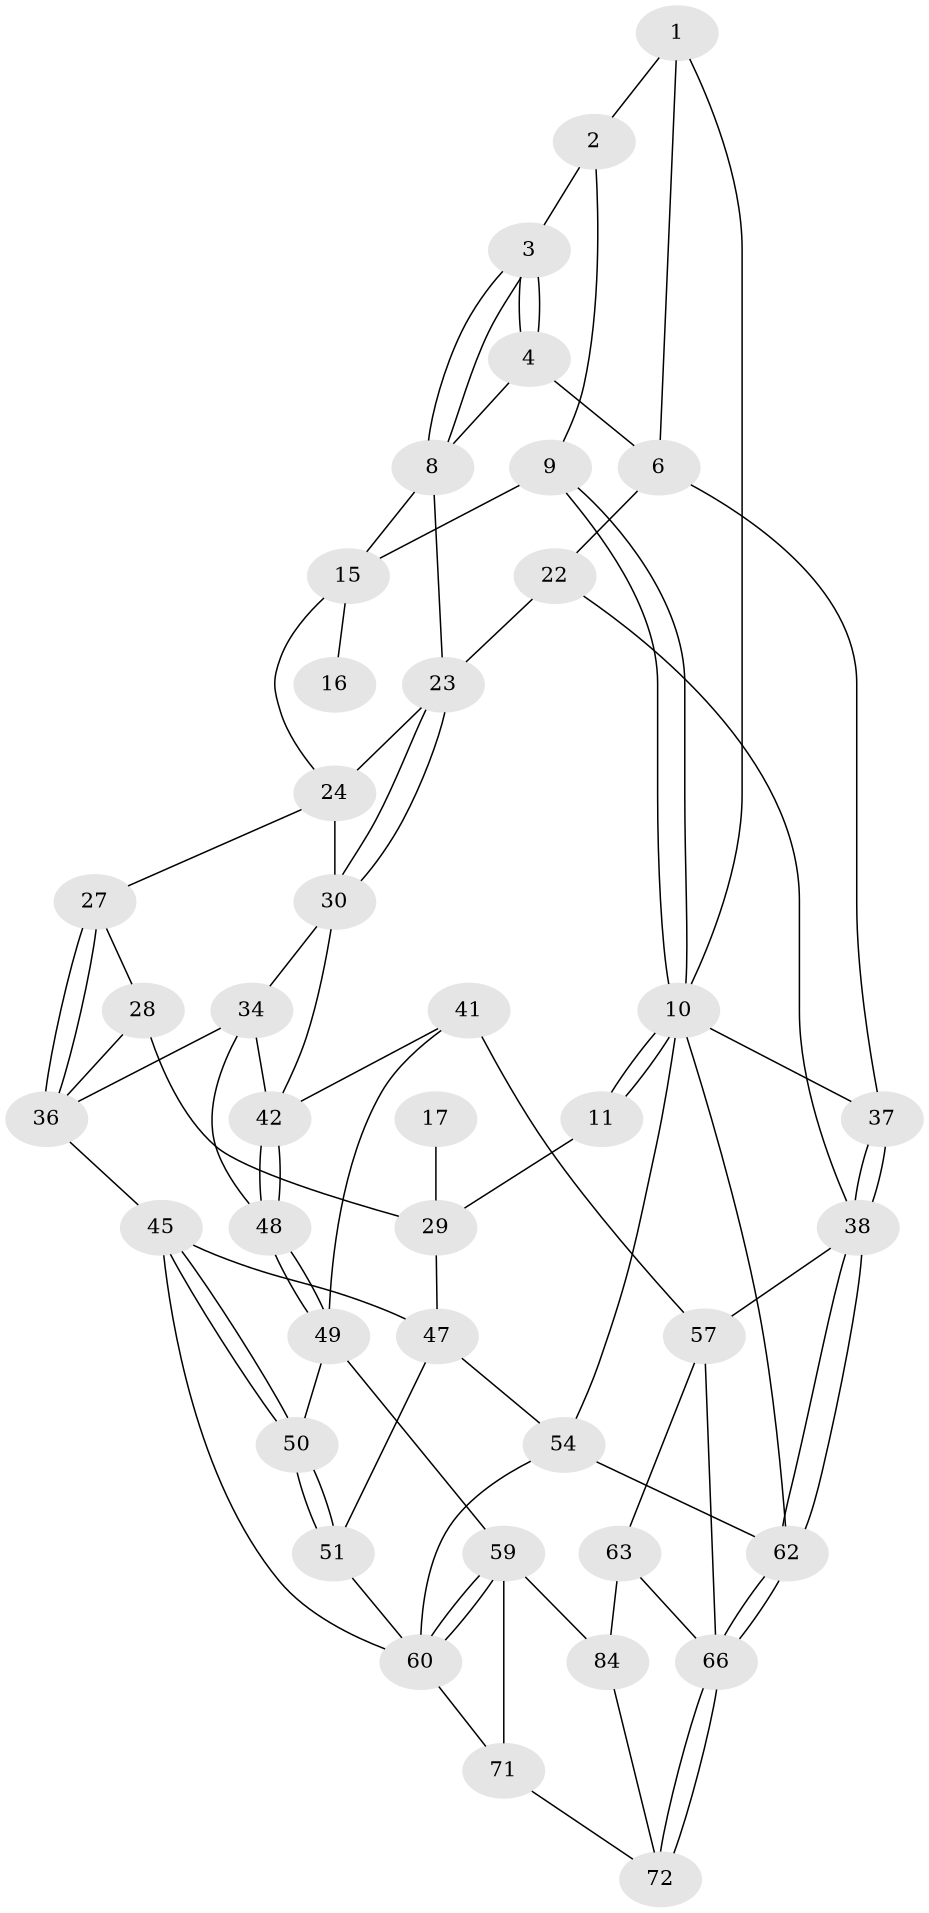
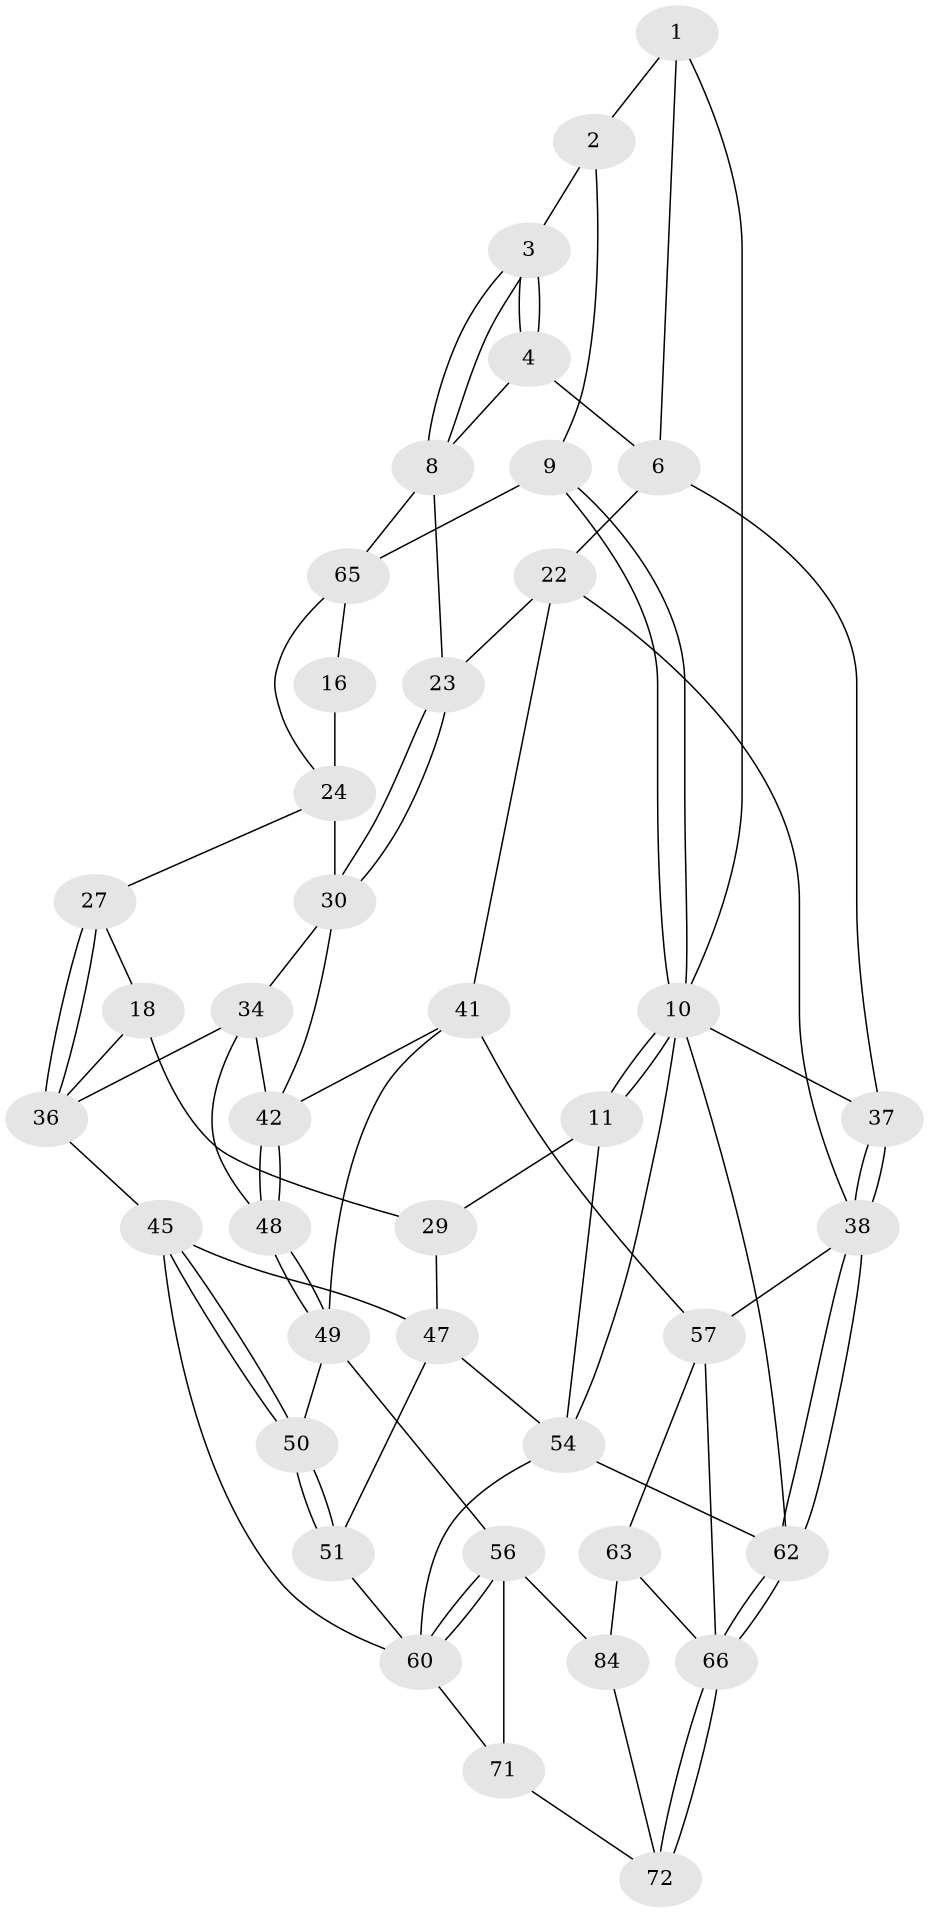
(348, 576) -> (348, 576)
(389, 739) -> (335, 739)
none -> (512, 793)
(143, 1011) -> (143, 1011)
(436, 1119) -> none
none -> (583, 1282)
(504, 1554) -> (504, 1554)
